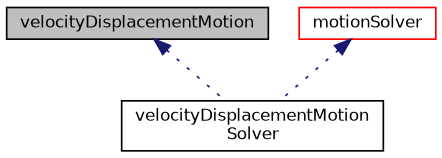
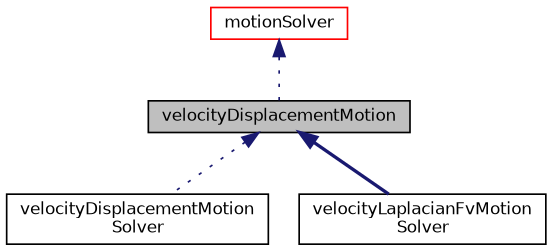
(309, 75) -> (279, 79)
none -> (422, 219)
